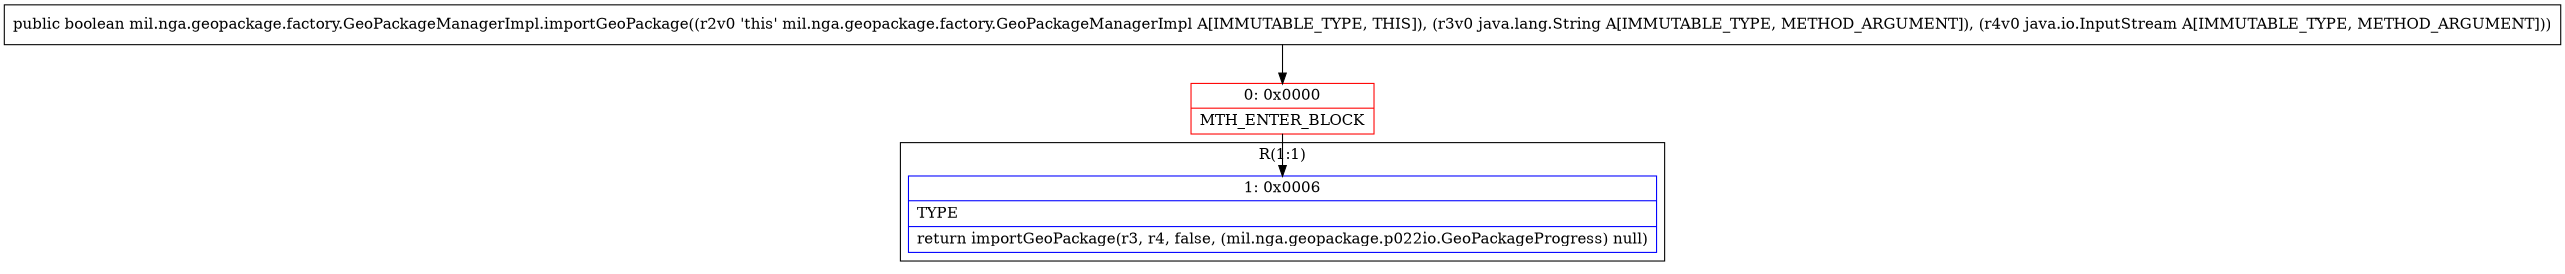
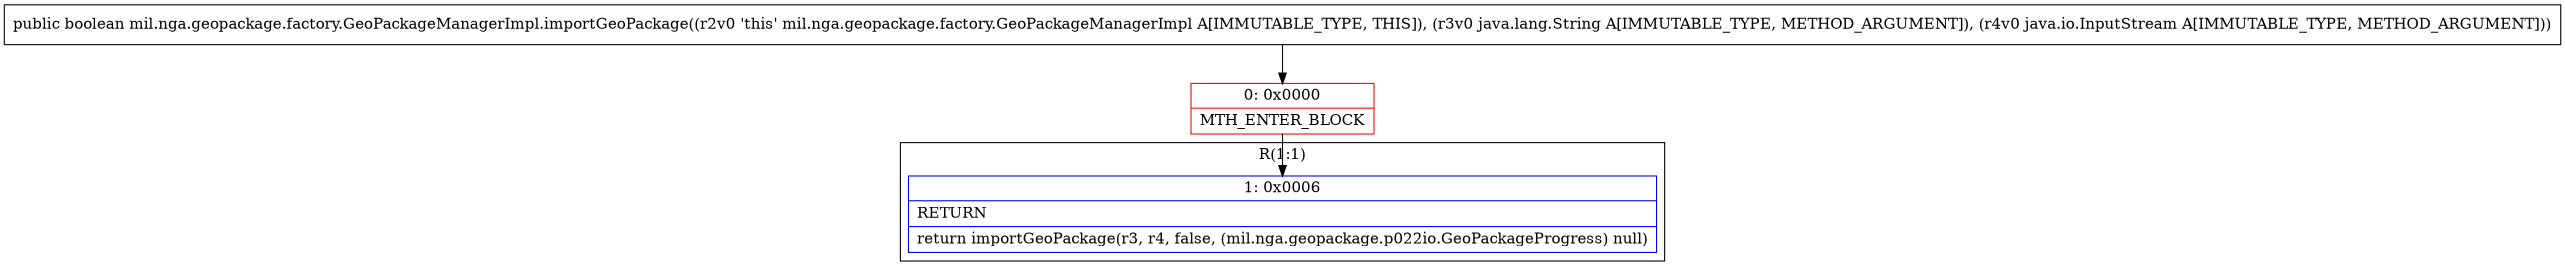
(938, 213) -> (952, 213)
